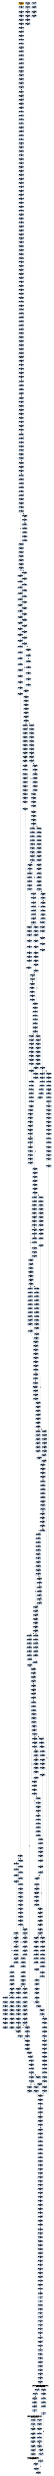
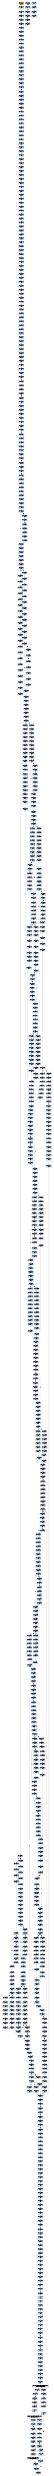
(39, 865) -> none
